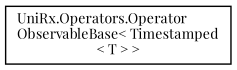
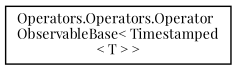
(118, 35) -> (118, 35)
